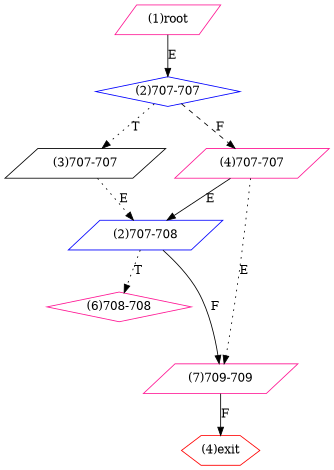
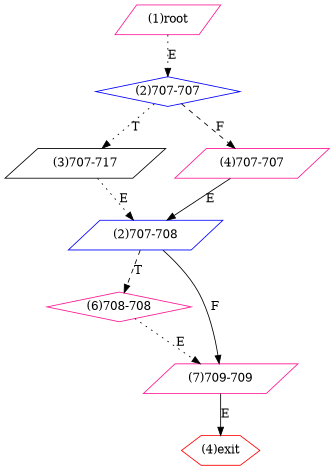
(168, 52) -> (168, 52)
(85, 163) -> (85, 163)
(240, 267) -> (164, 339)
(134, 268) -> (134, 268)
(225, 415) -> (225, 415)
